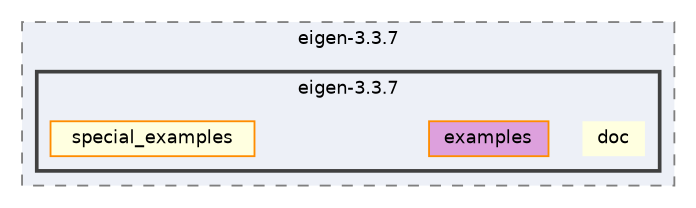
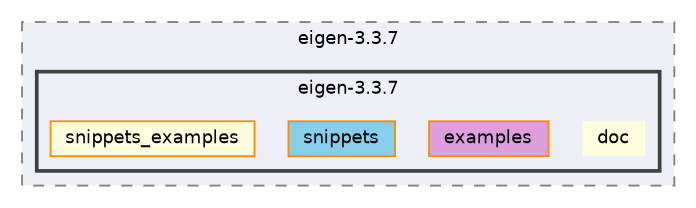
(153, 139) -> (153, 139)
none -> (342, 139)
